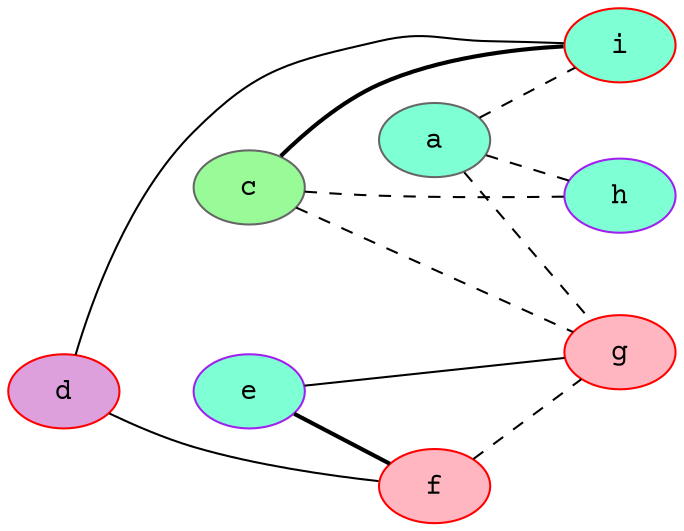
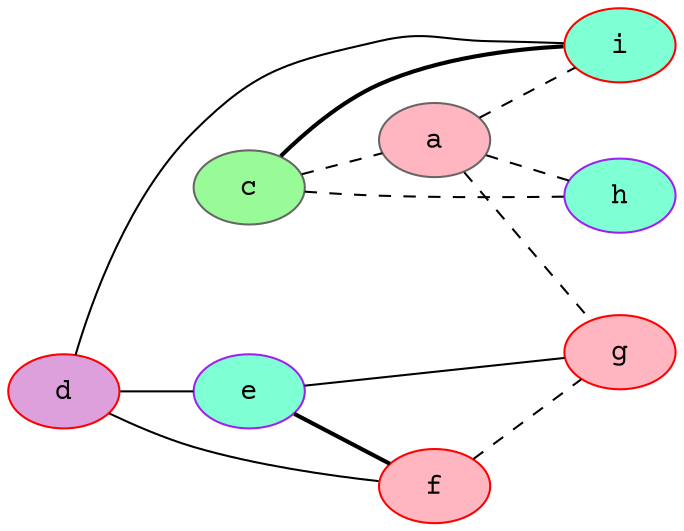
(435, 140) -> (435, 140)
(435, 270) -> (342, 164)
none -> (157, 391)
